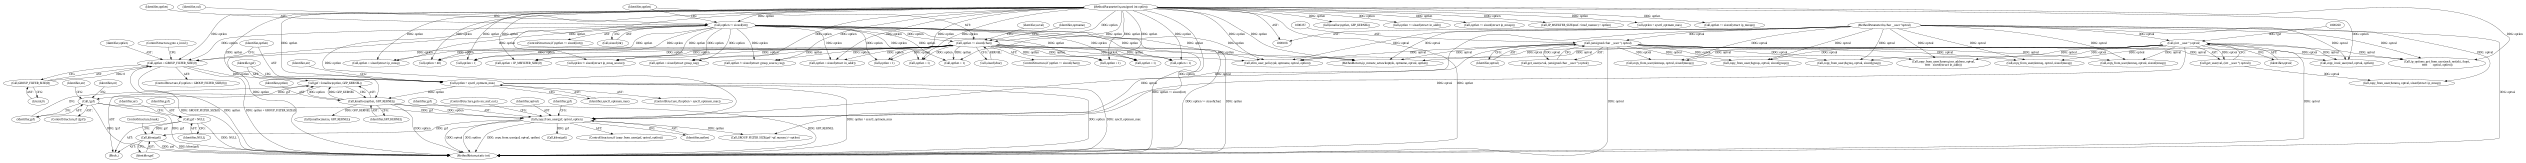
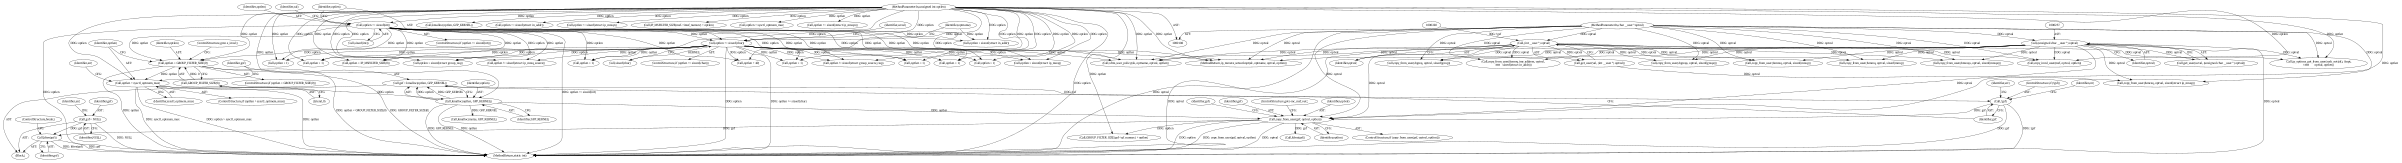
(894, 50) -> (966, 35)
none -> (2105, 61)
(85, 111) -> (2022, 92)
